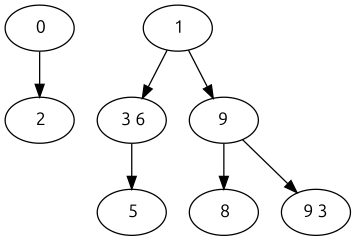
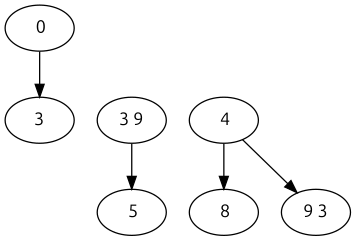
(178, 28) -> none
(40, 120) -> (40, 120)
(132, 120) -> (132, 120)
(224, 120) -> (224, 120)
